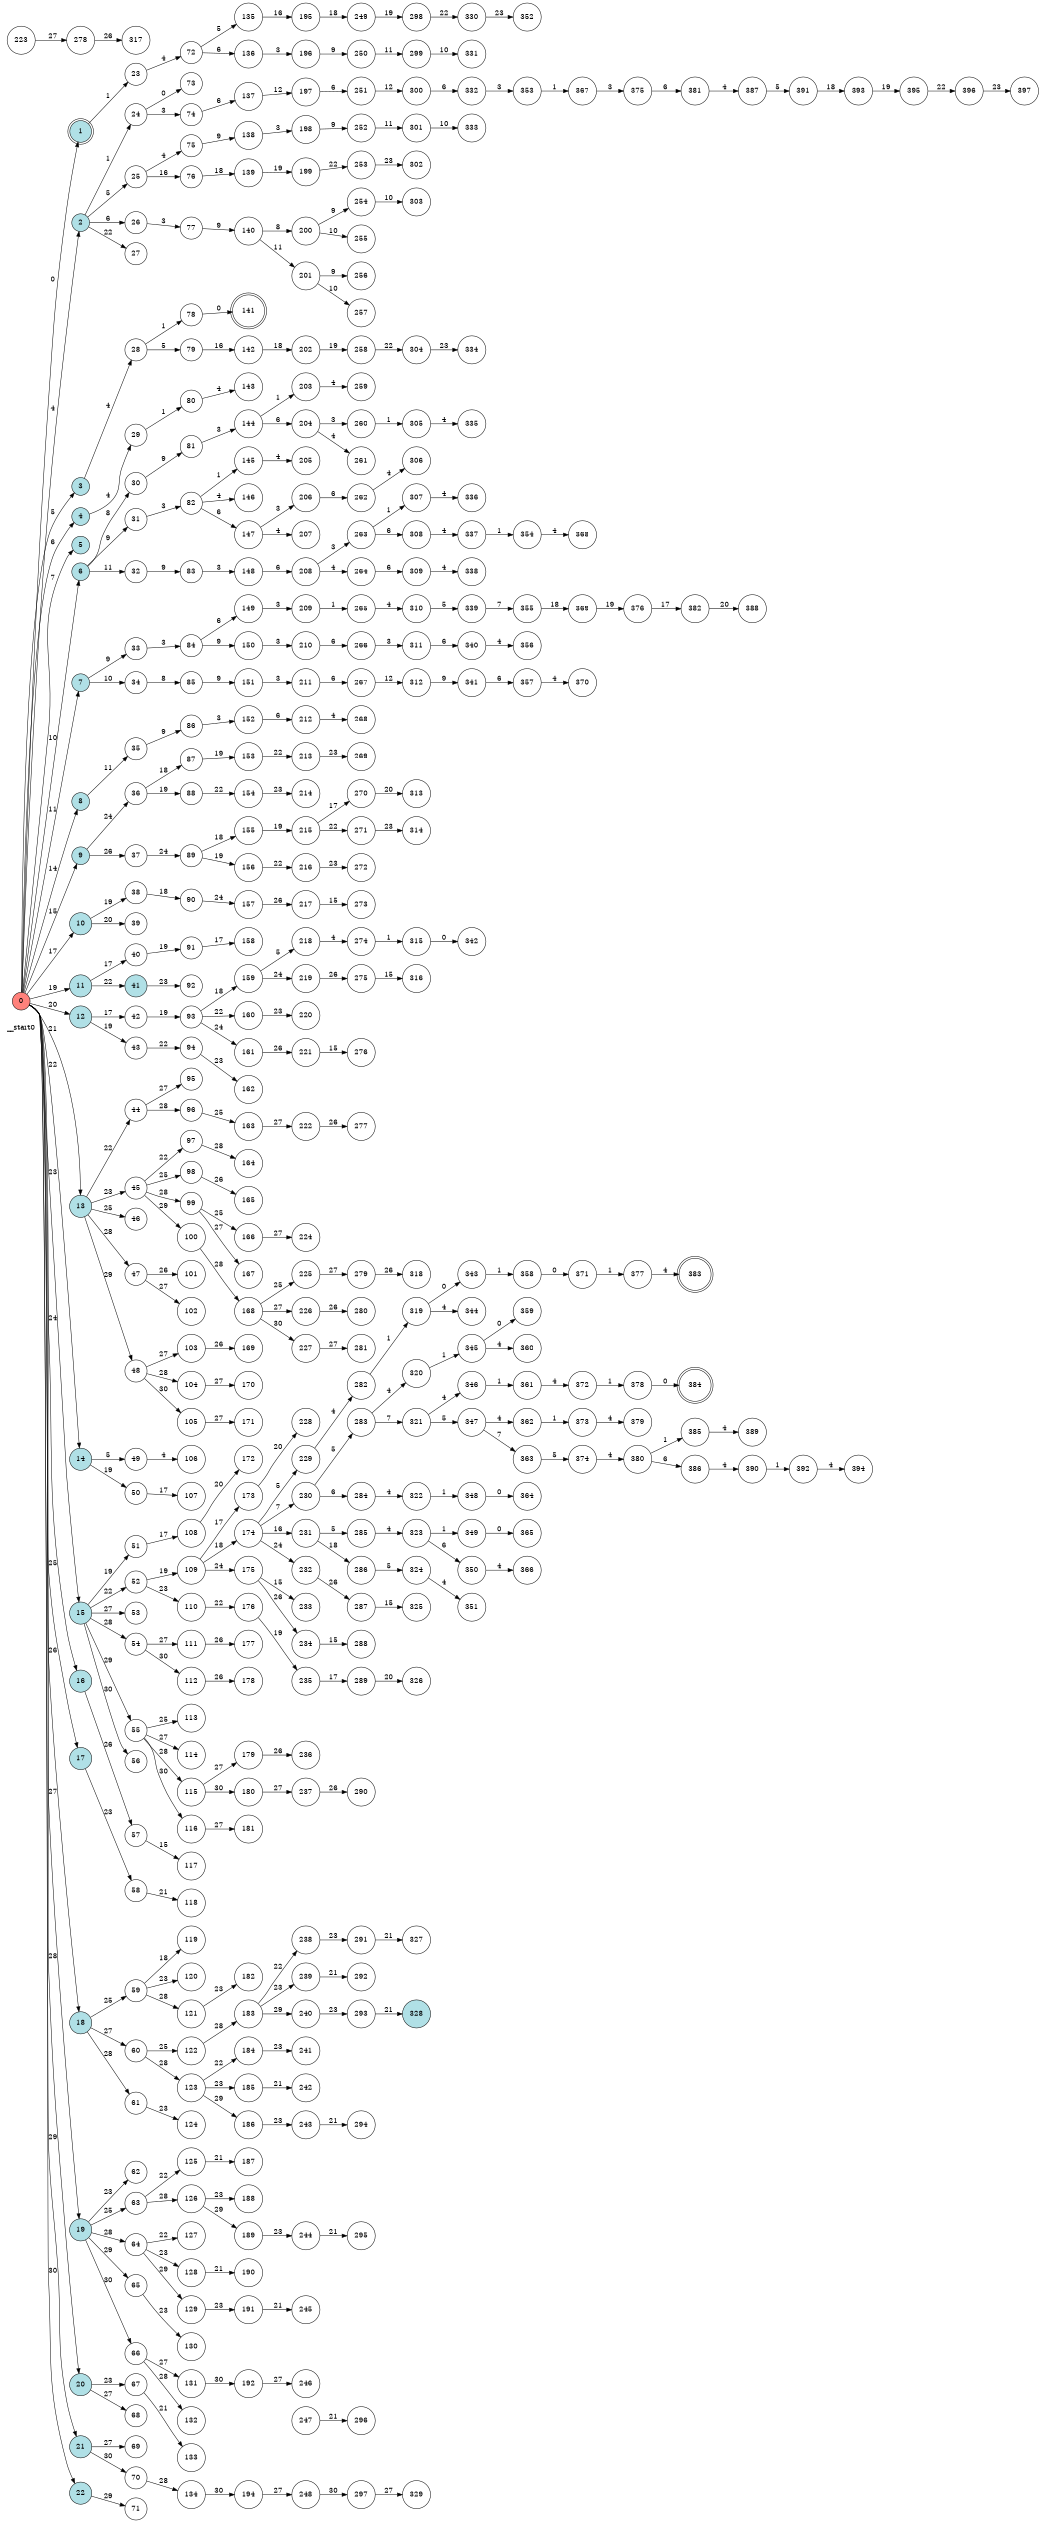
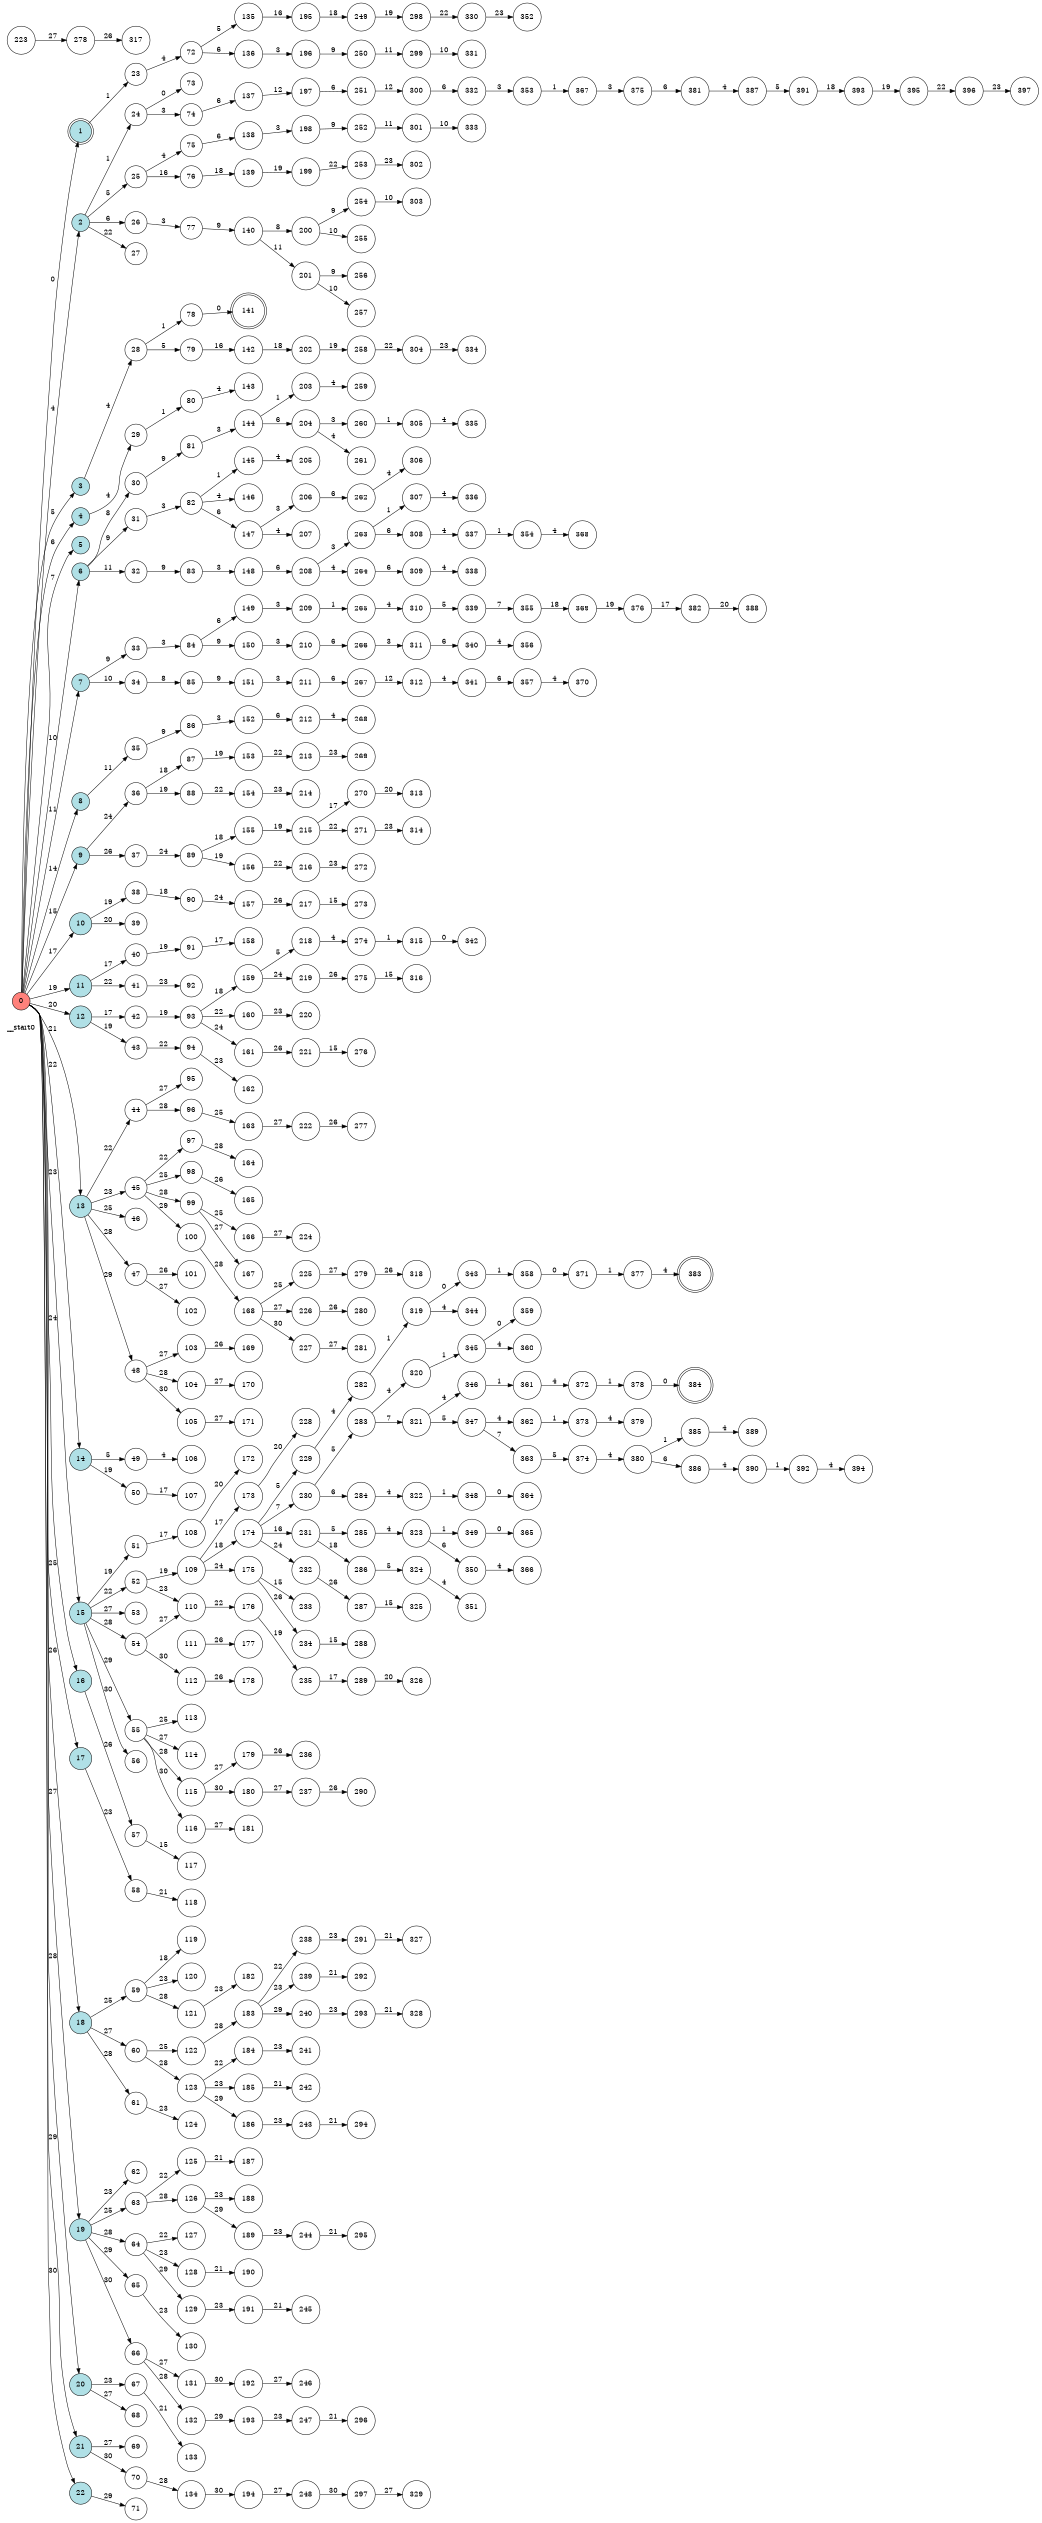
(219, 137) -> (219, 137)
(444, 679) -> (444, 679)
(136, 986) -> (136, 986)
(160, 1644) -> (160, 1628)
(417, 2014) -> (417, 2014)
none -> (249, 2421)
